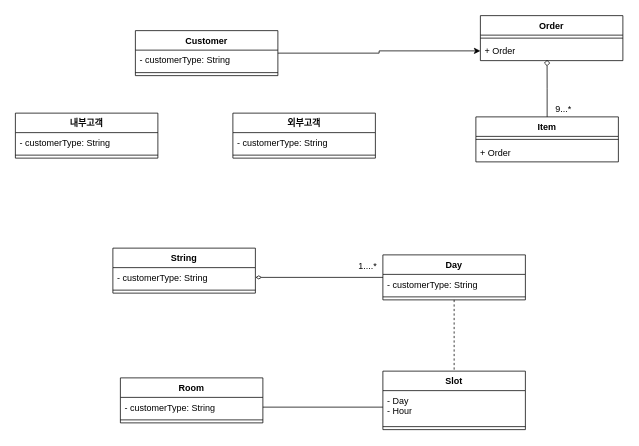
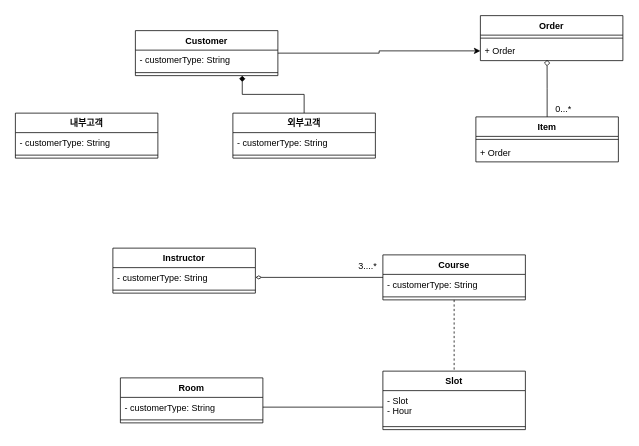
none -> (269, 94)
(564, 109) -> (564, 109)
(184, 259) -> (184, 259)
(454, 265) -> (454, 265)
(368, 266) -> (368, 266)
(401, 406) -> (401, 406)
